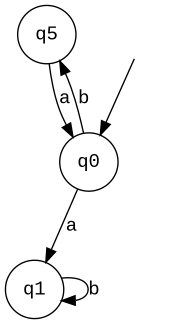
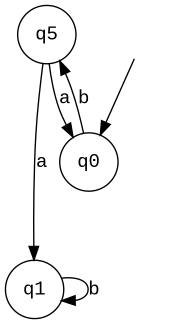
(65, 219) -> (35, 155)
